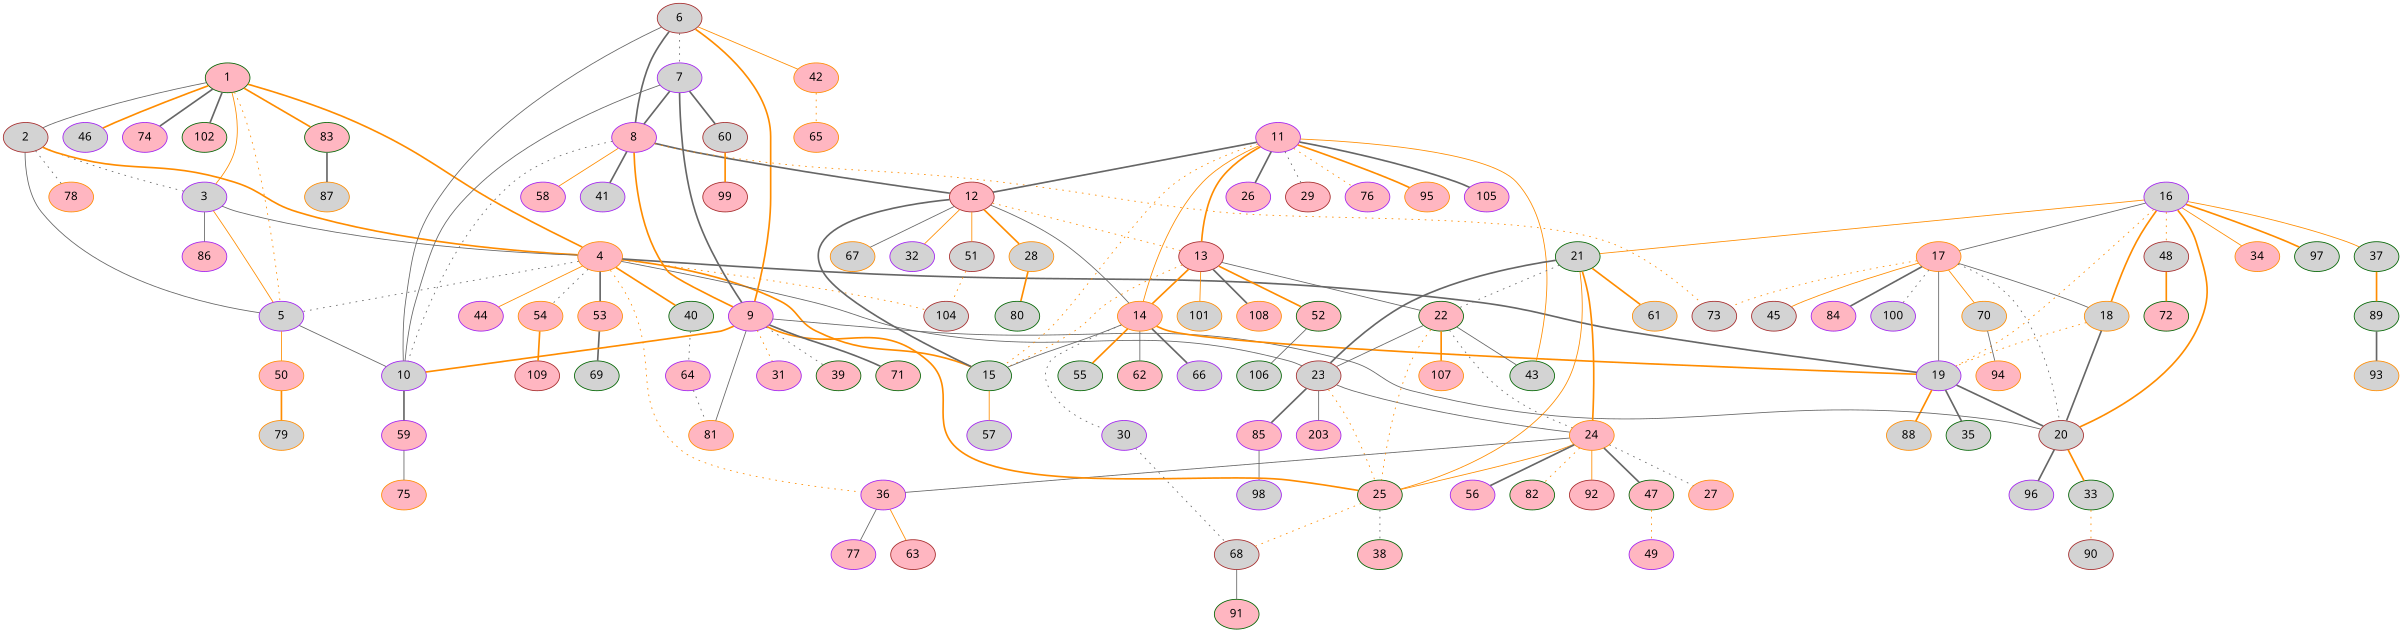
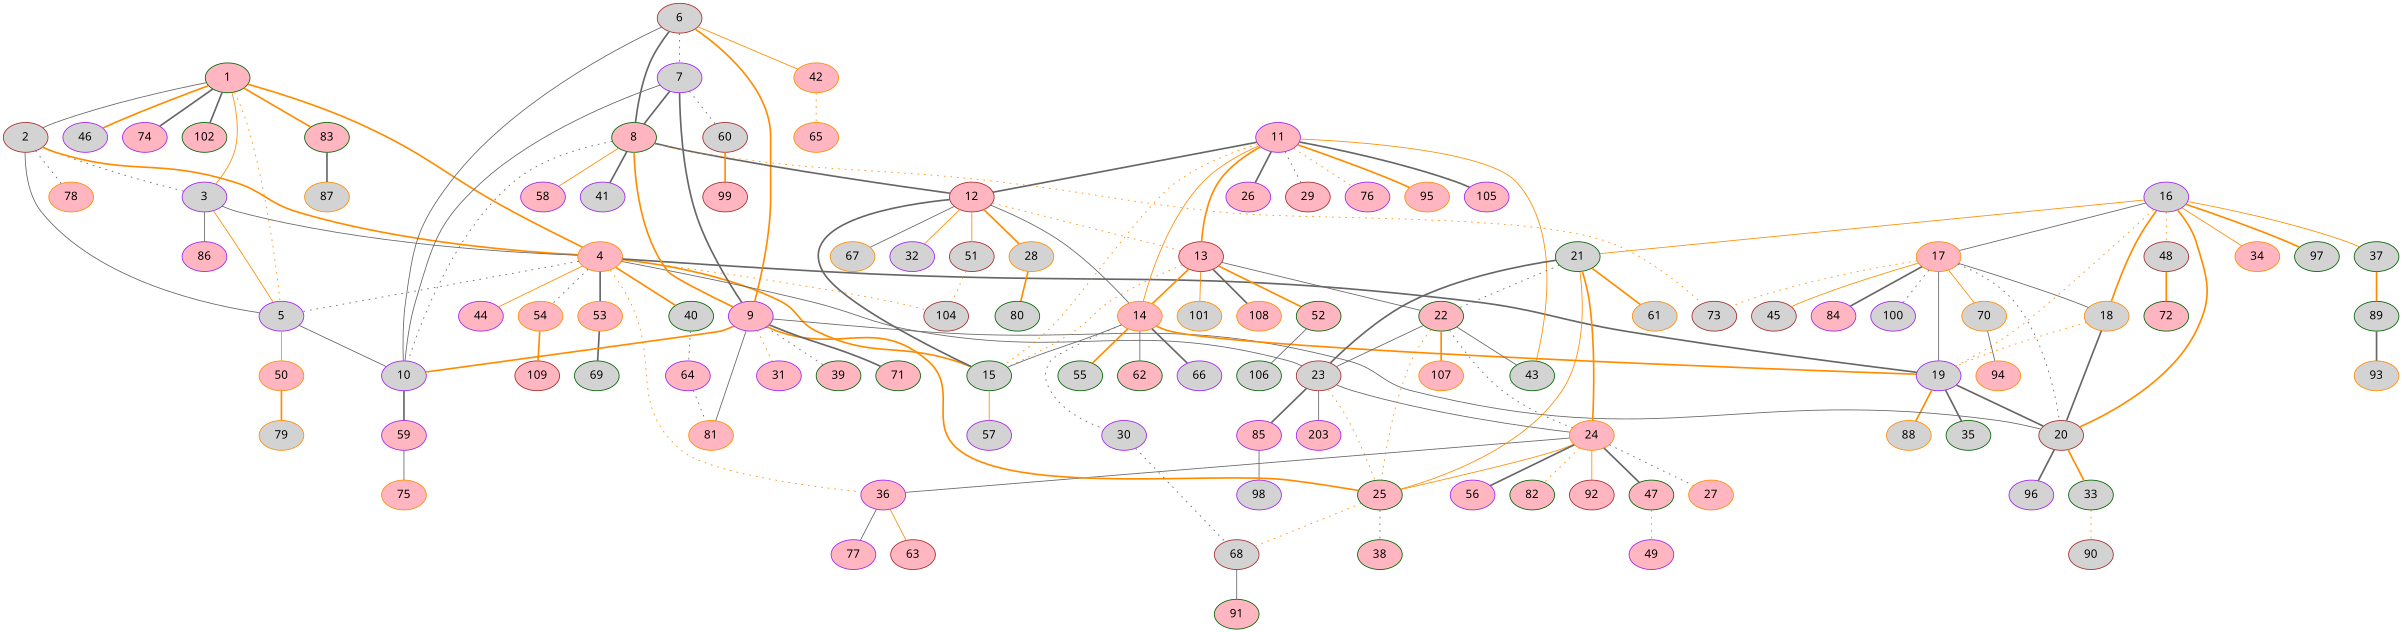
(702, 108) -> (702, 108)
(634, 137) -> (634, 137)
